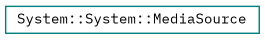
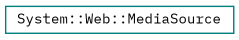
(132, 20) -> (120, 20)
